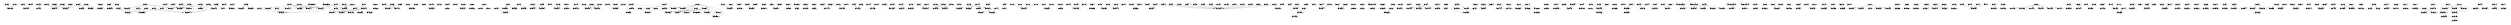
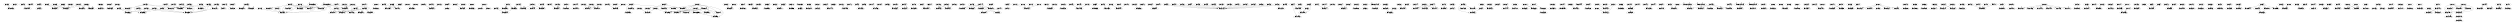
none -> (1729, 4)
